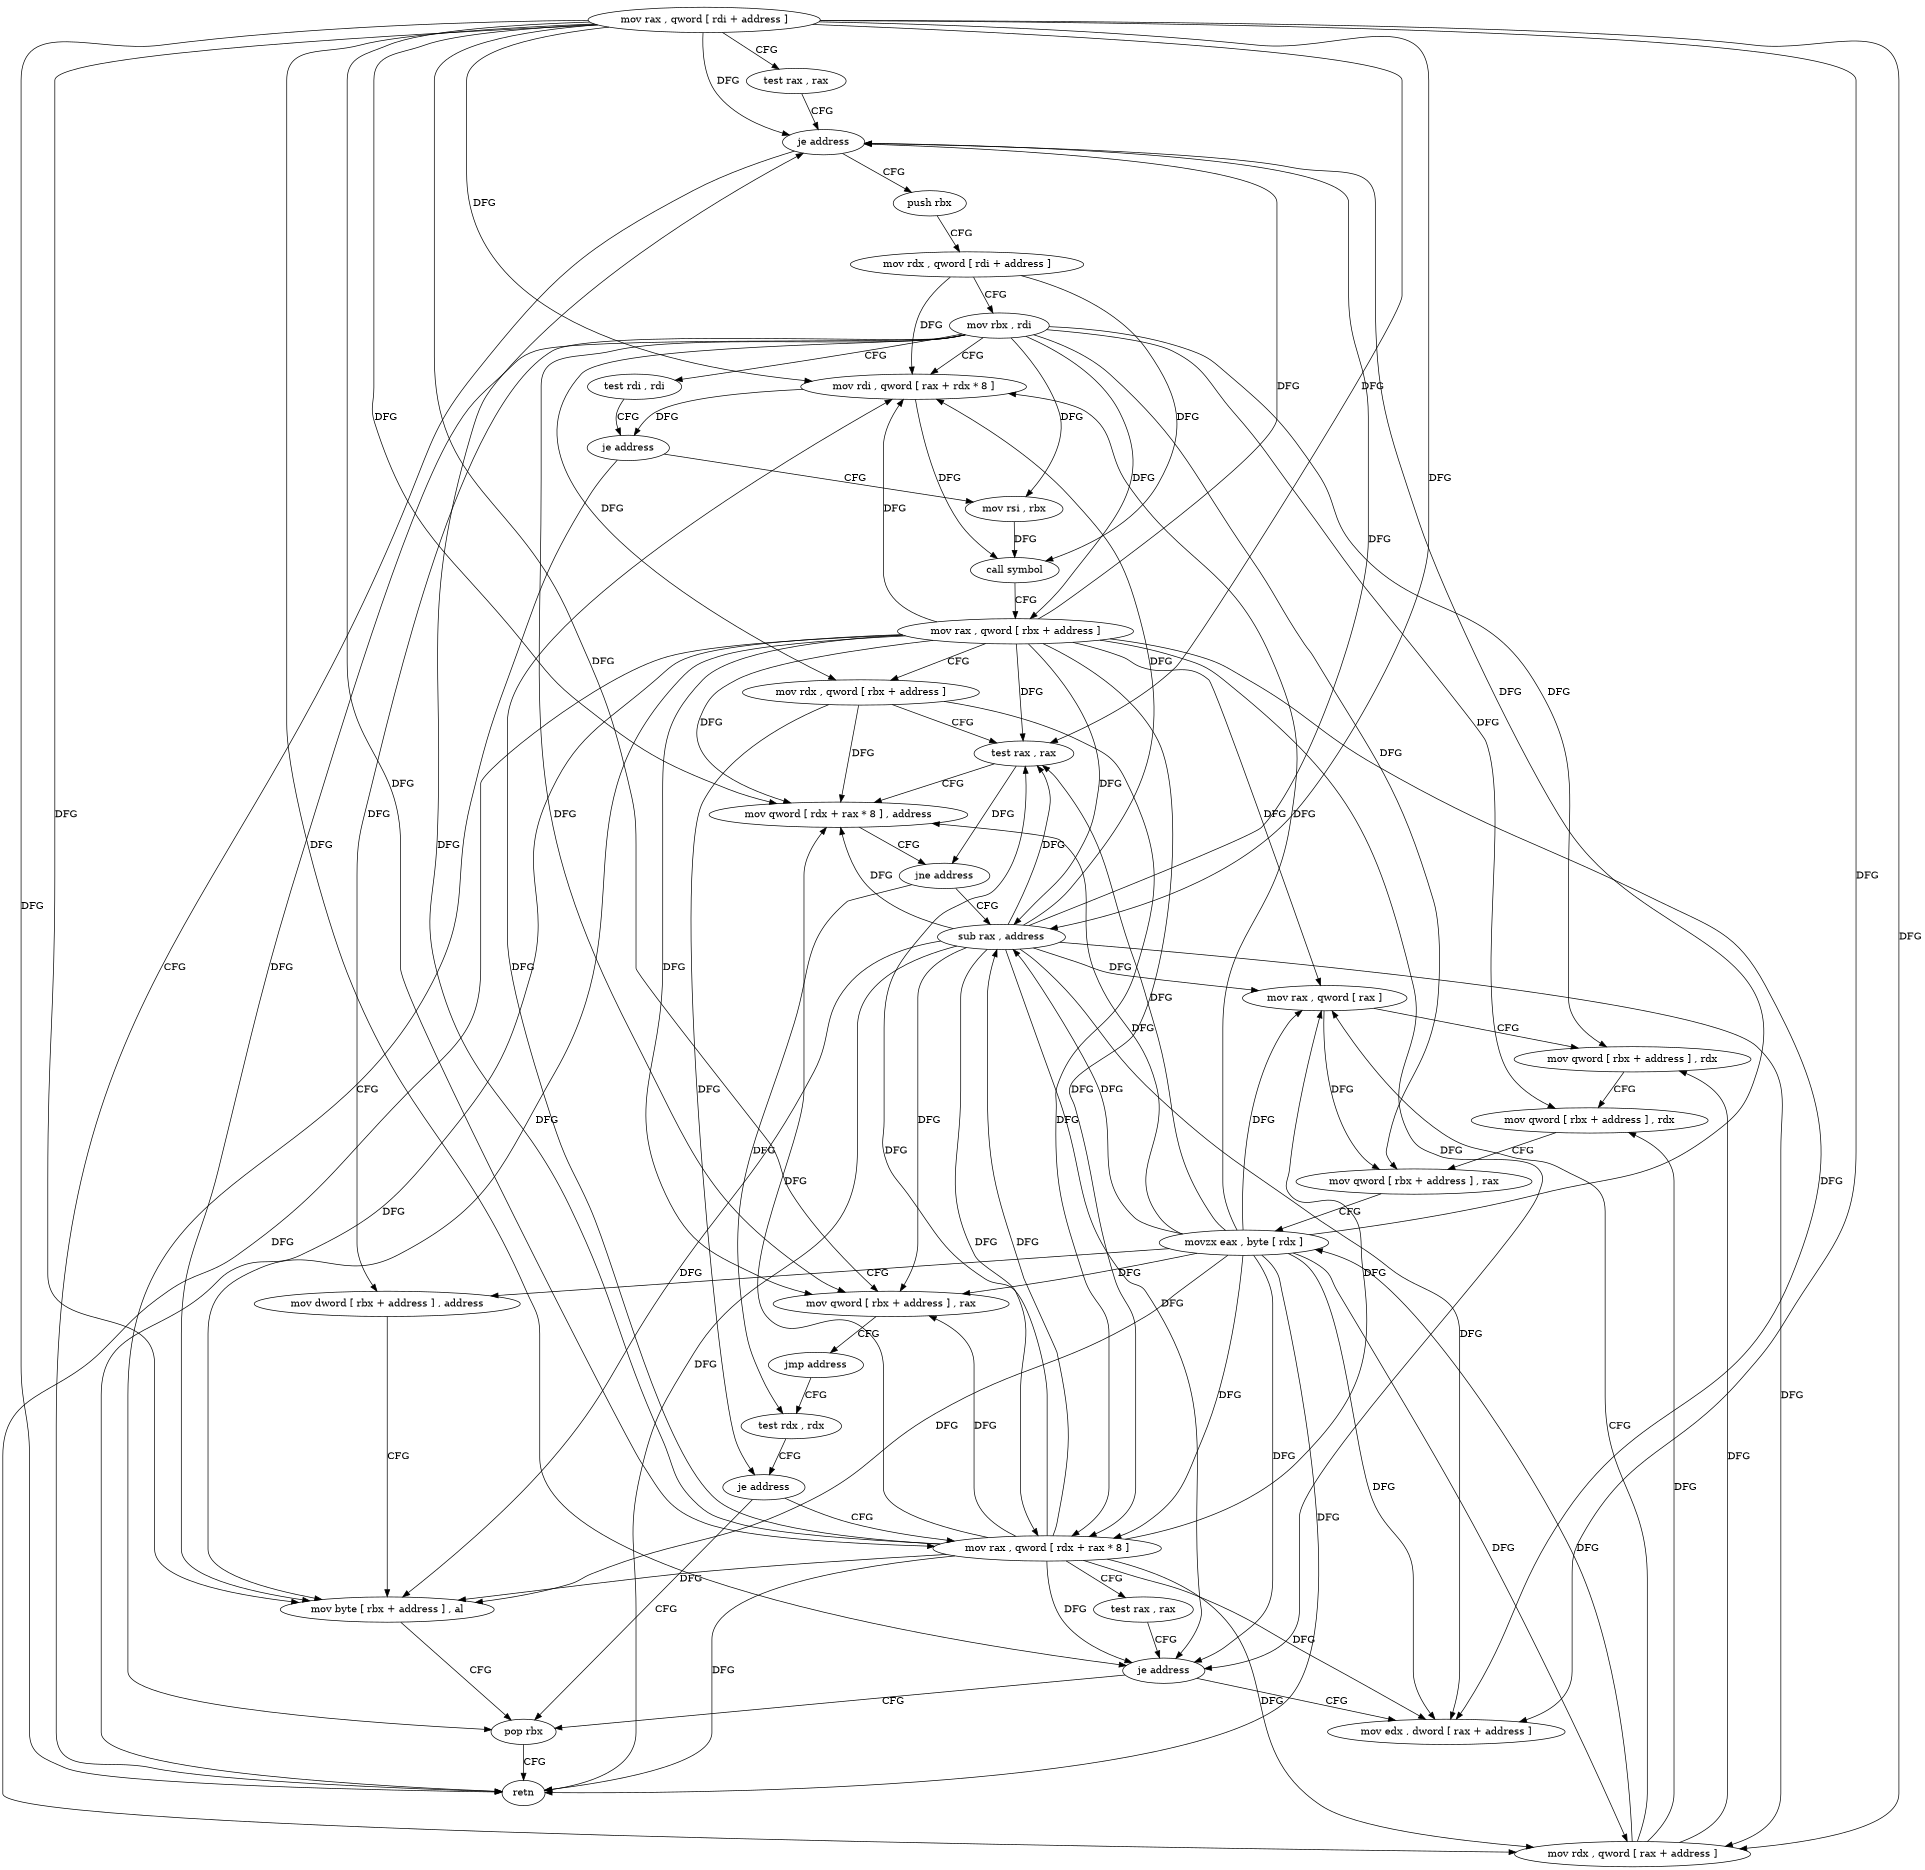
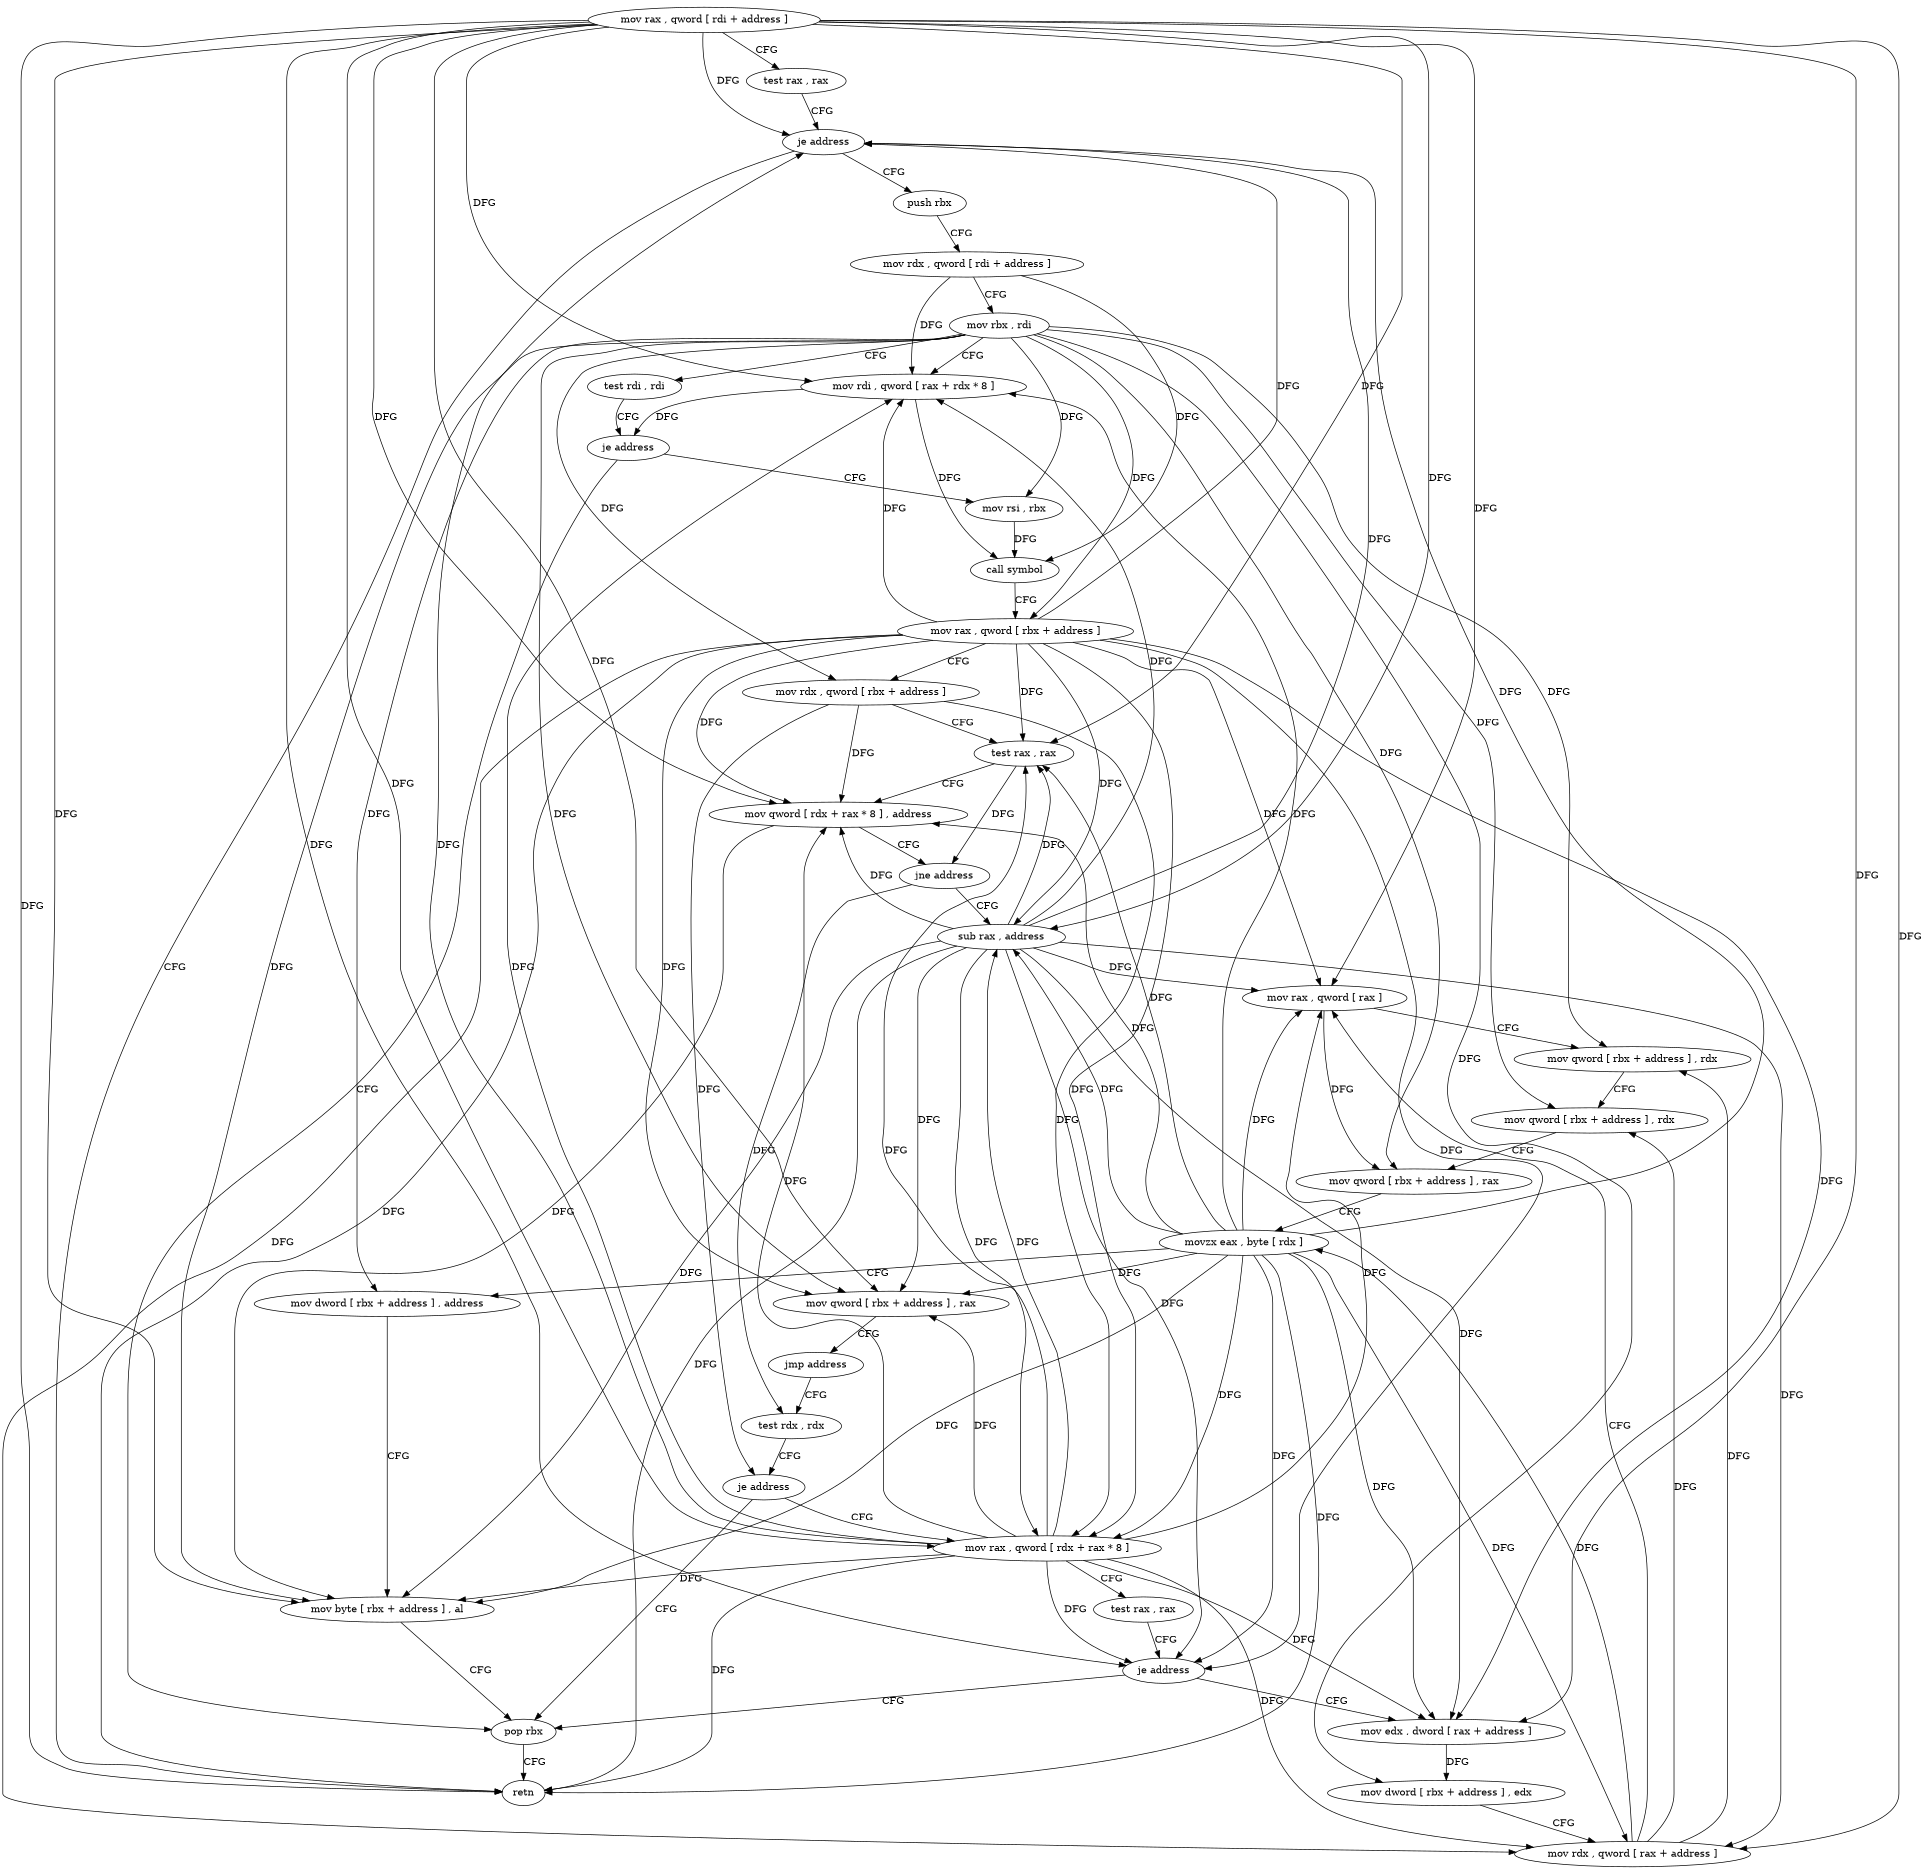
none -> (1474, 206)
(516, 1143) -> (454, 1265)
none -> (1446, 1793)
